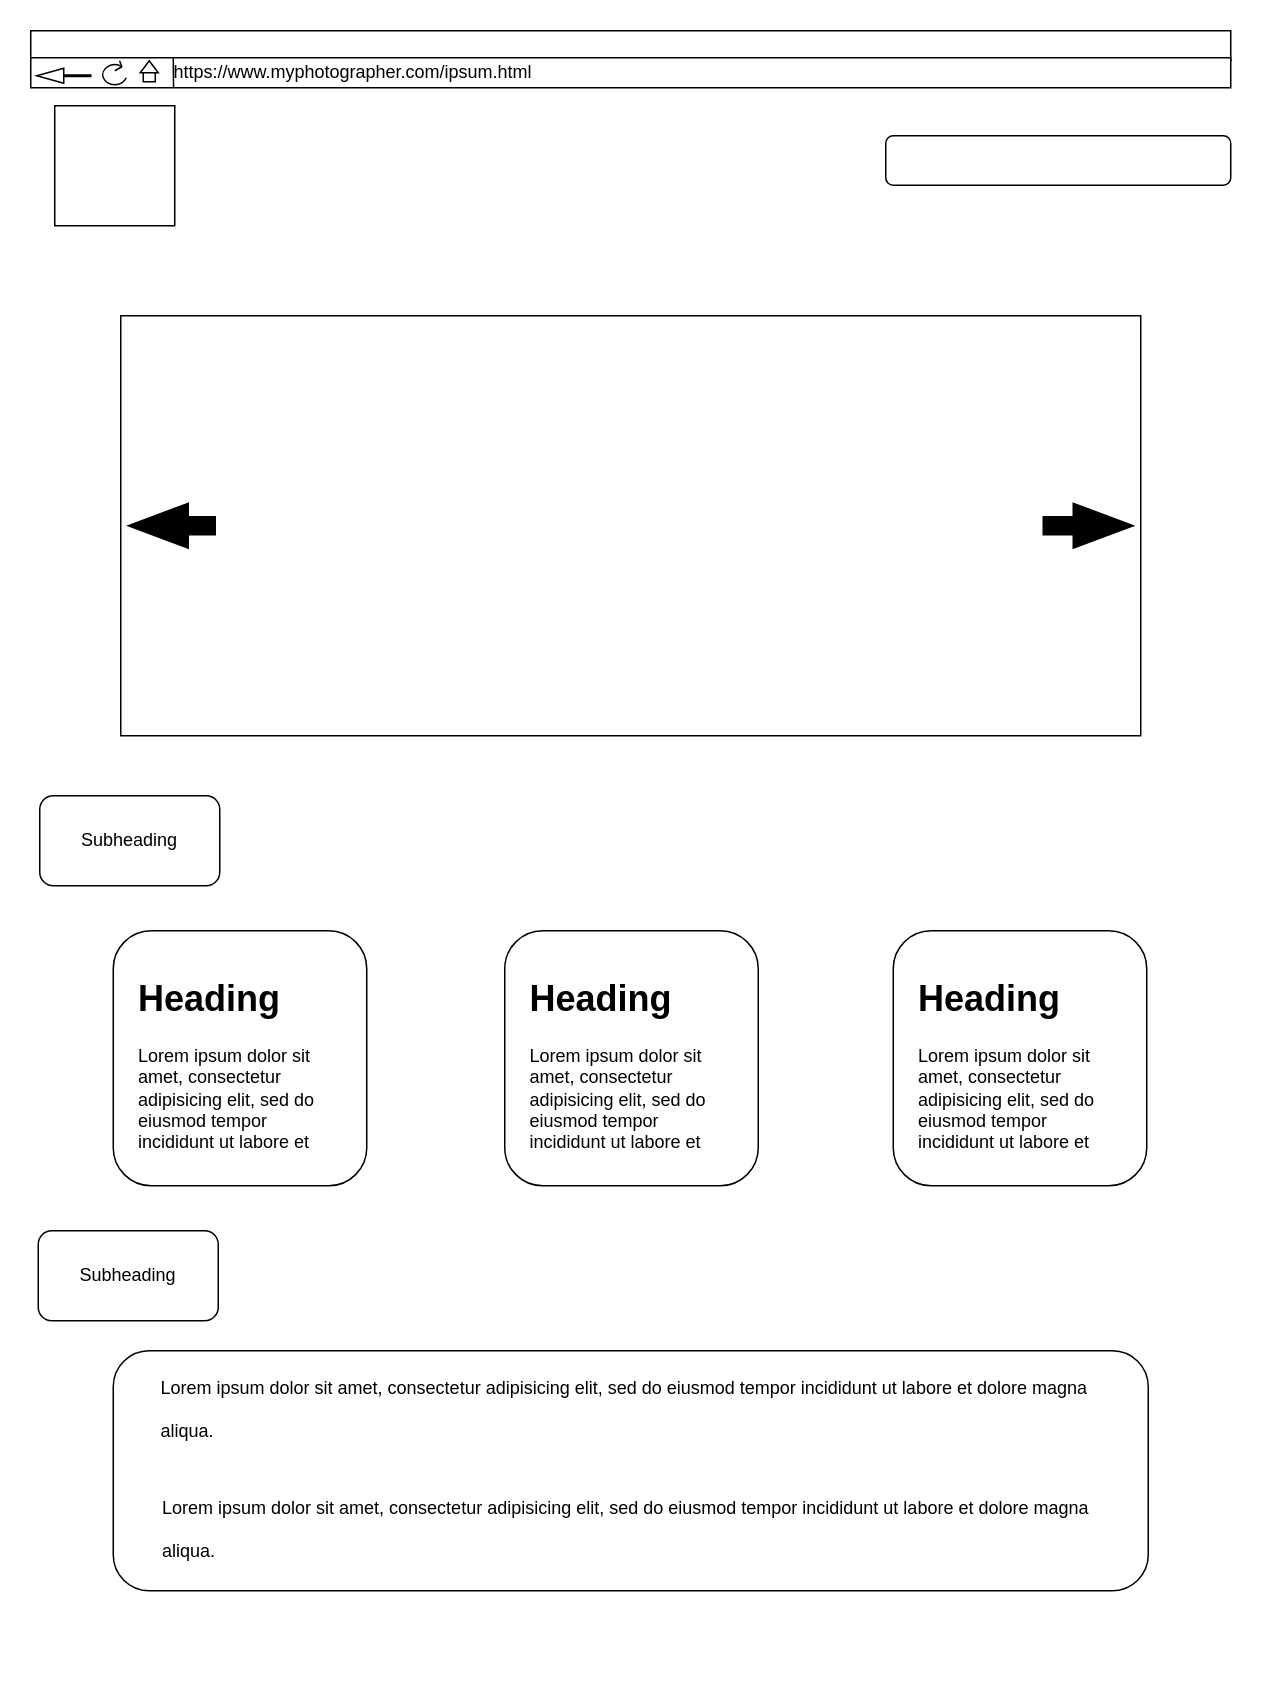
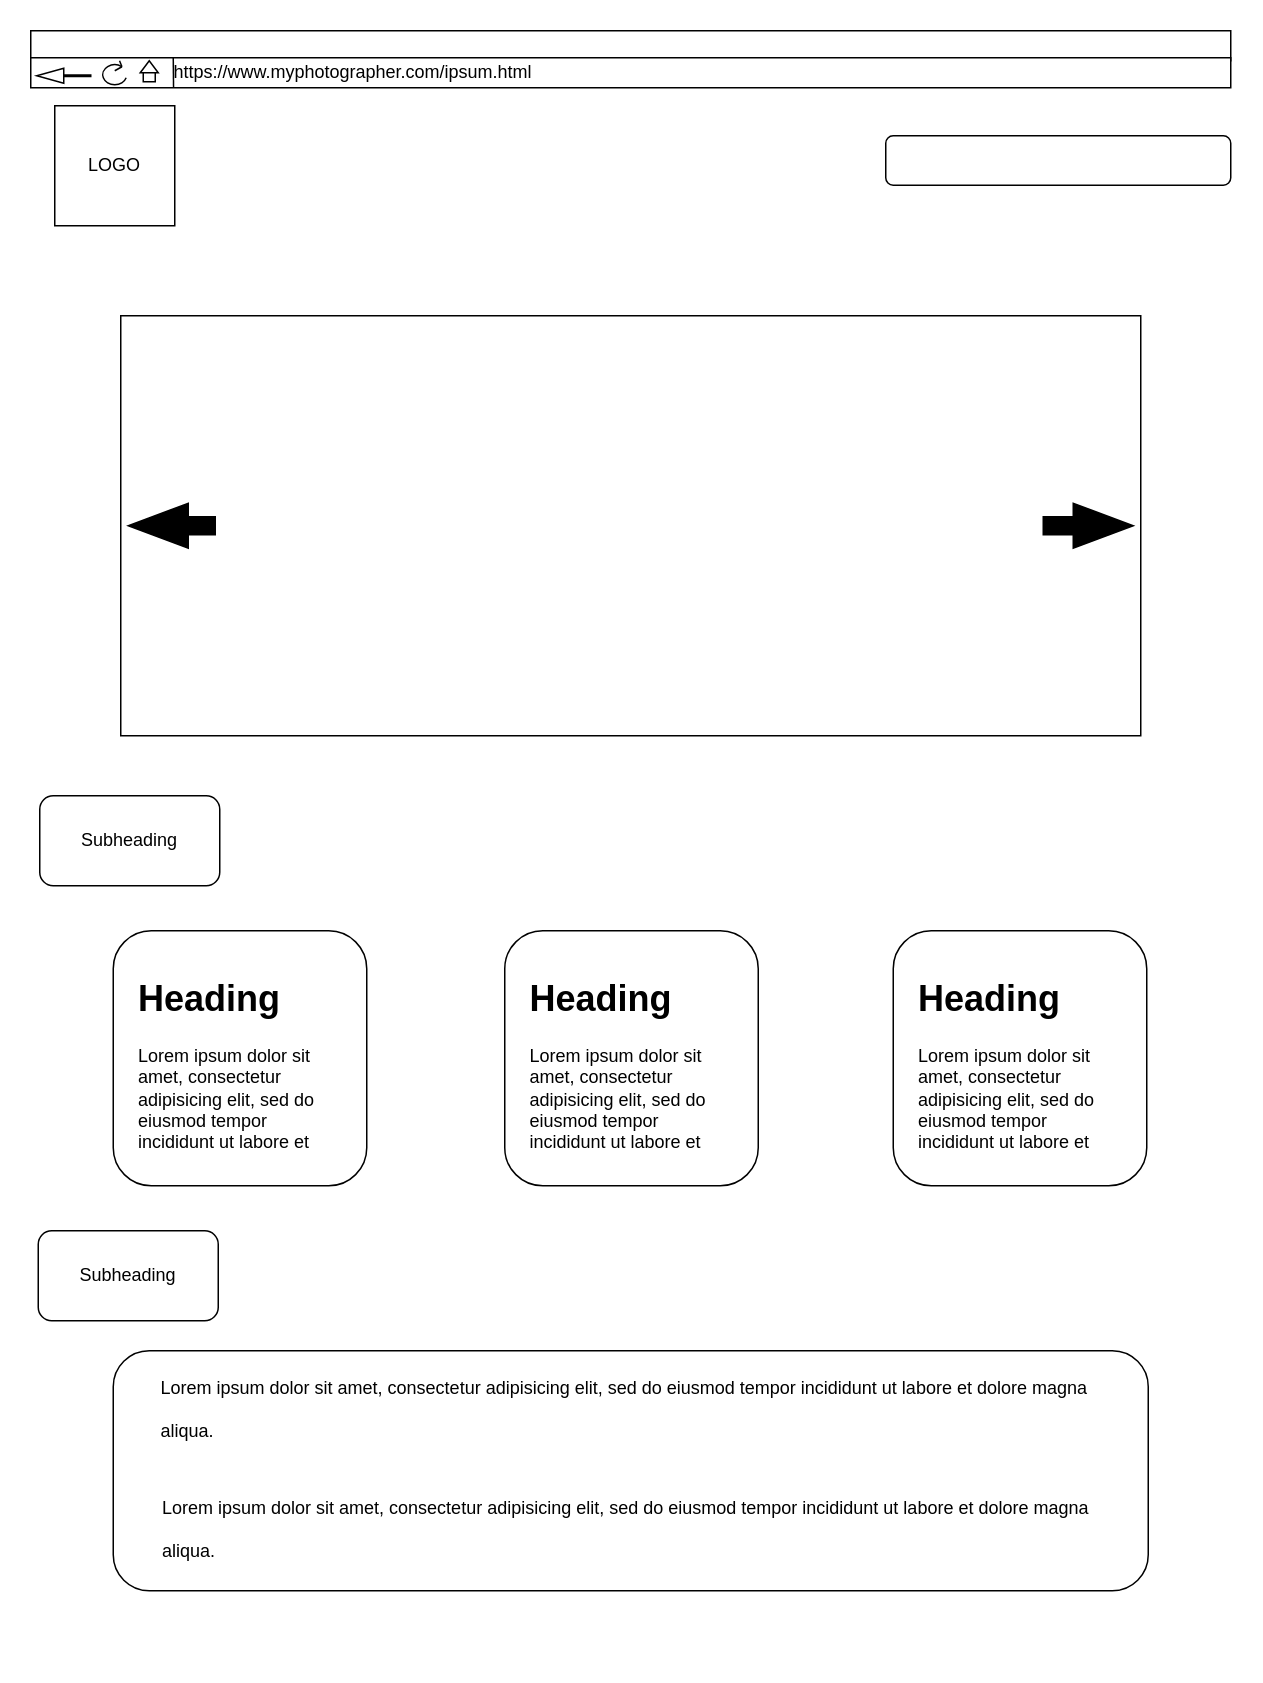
none -> (115, 166)
